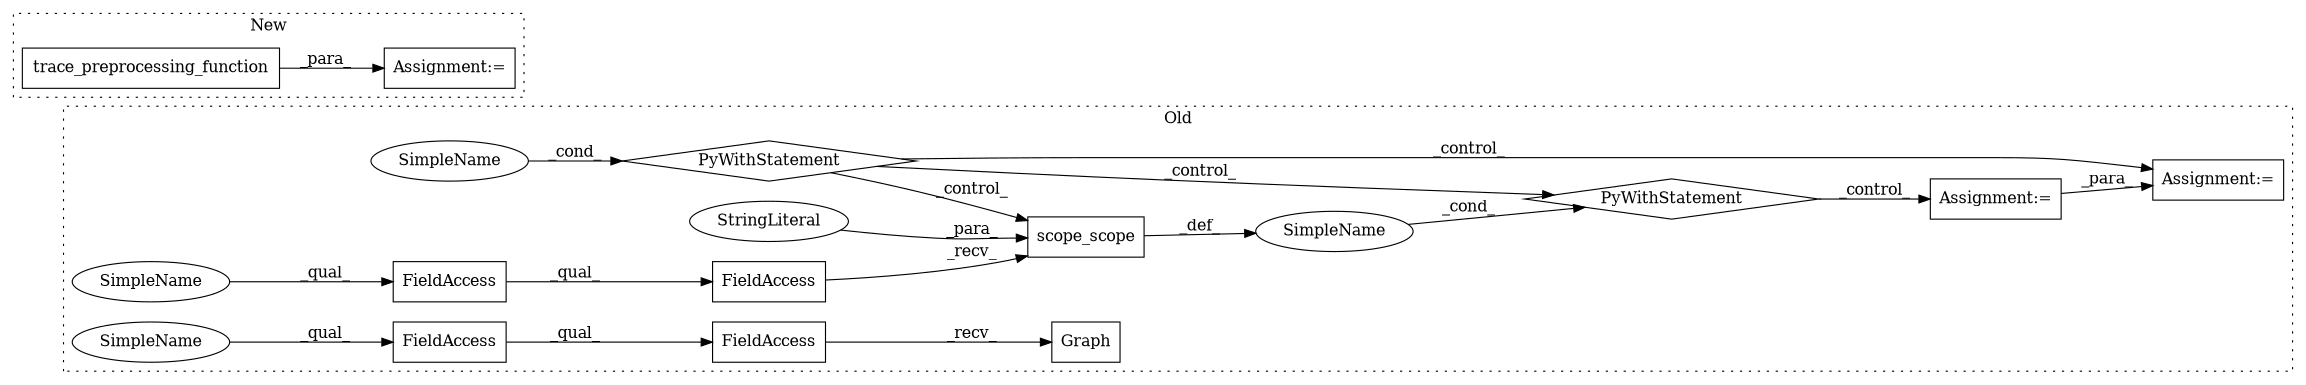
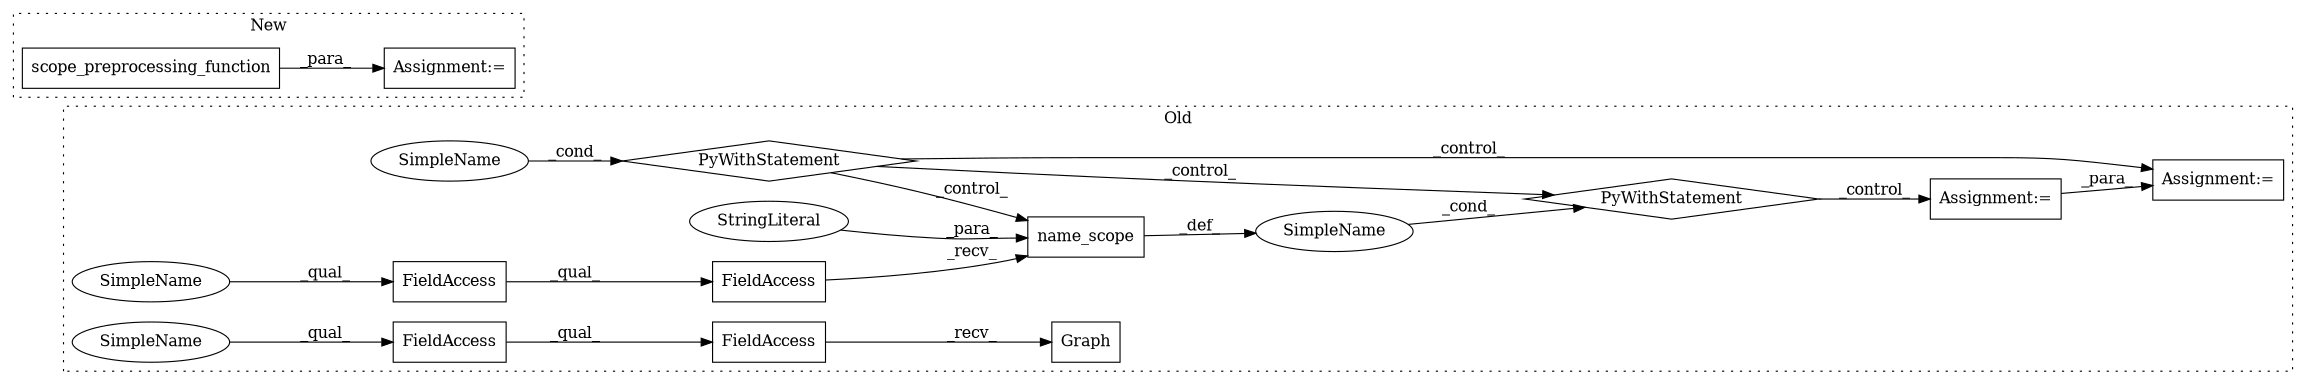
(151, 68) -> (151, 68)
(1086, 237) -> (1086, 237)
